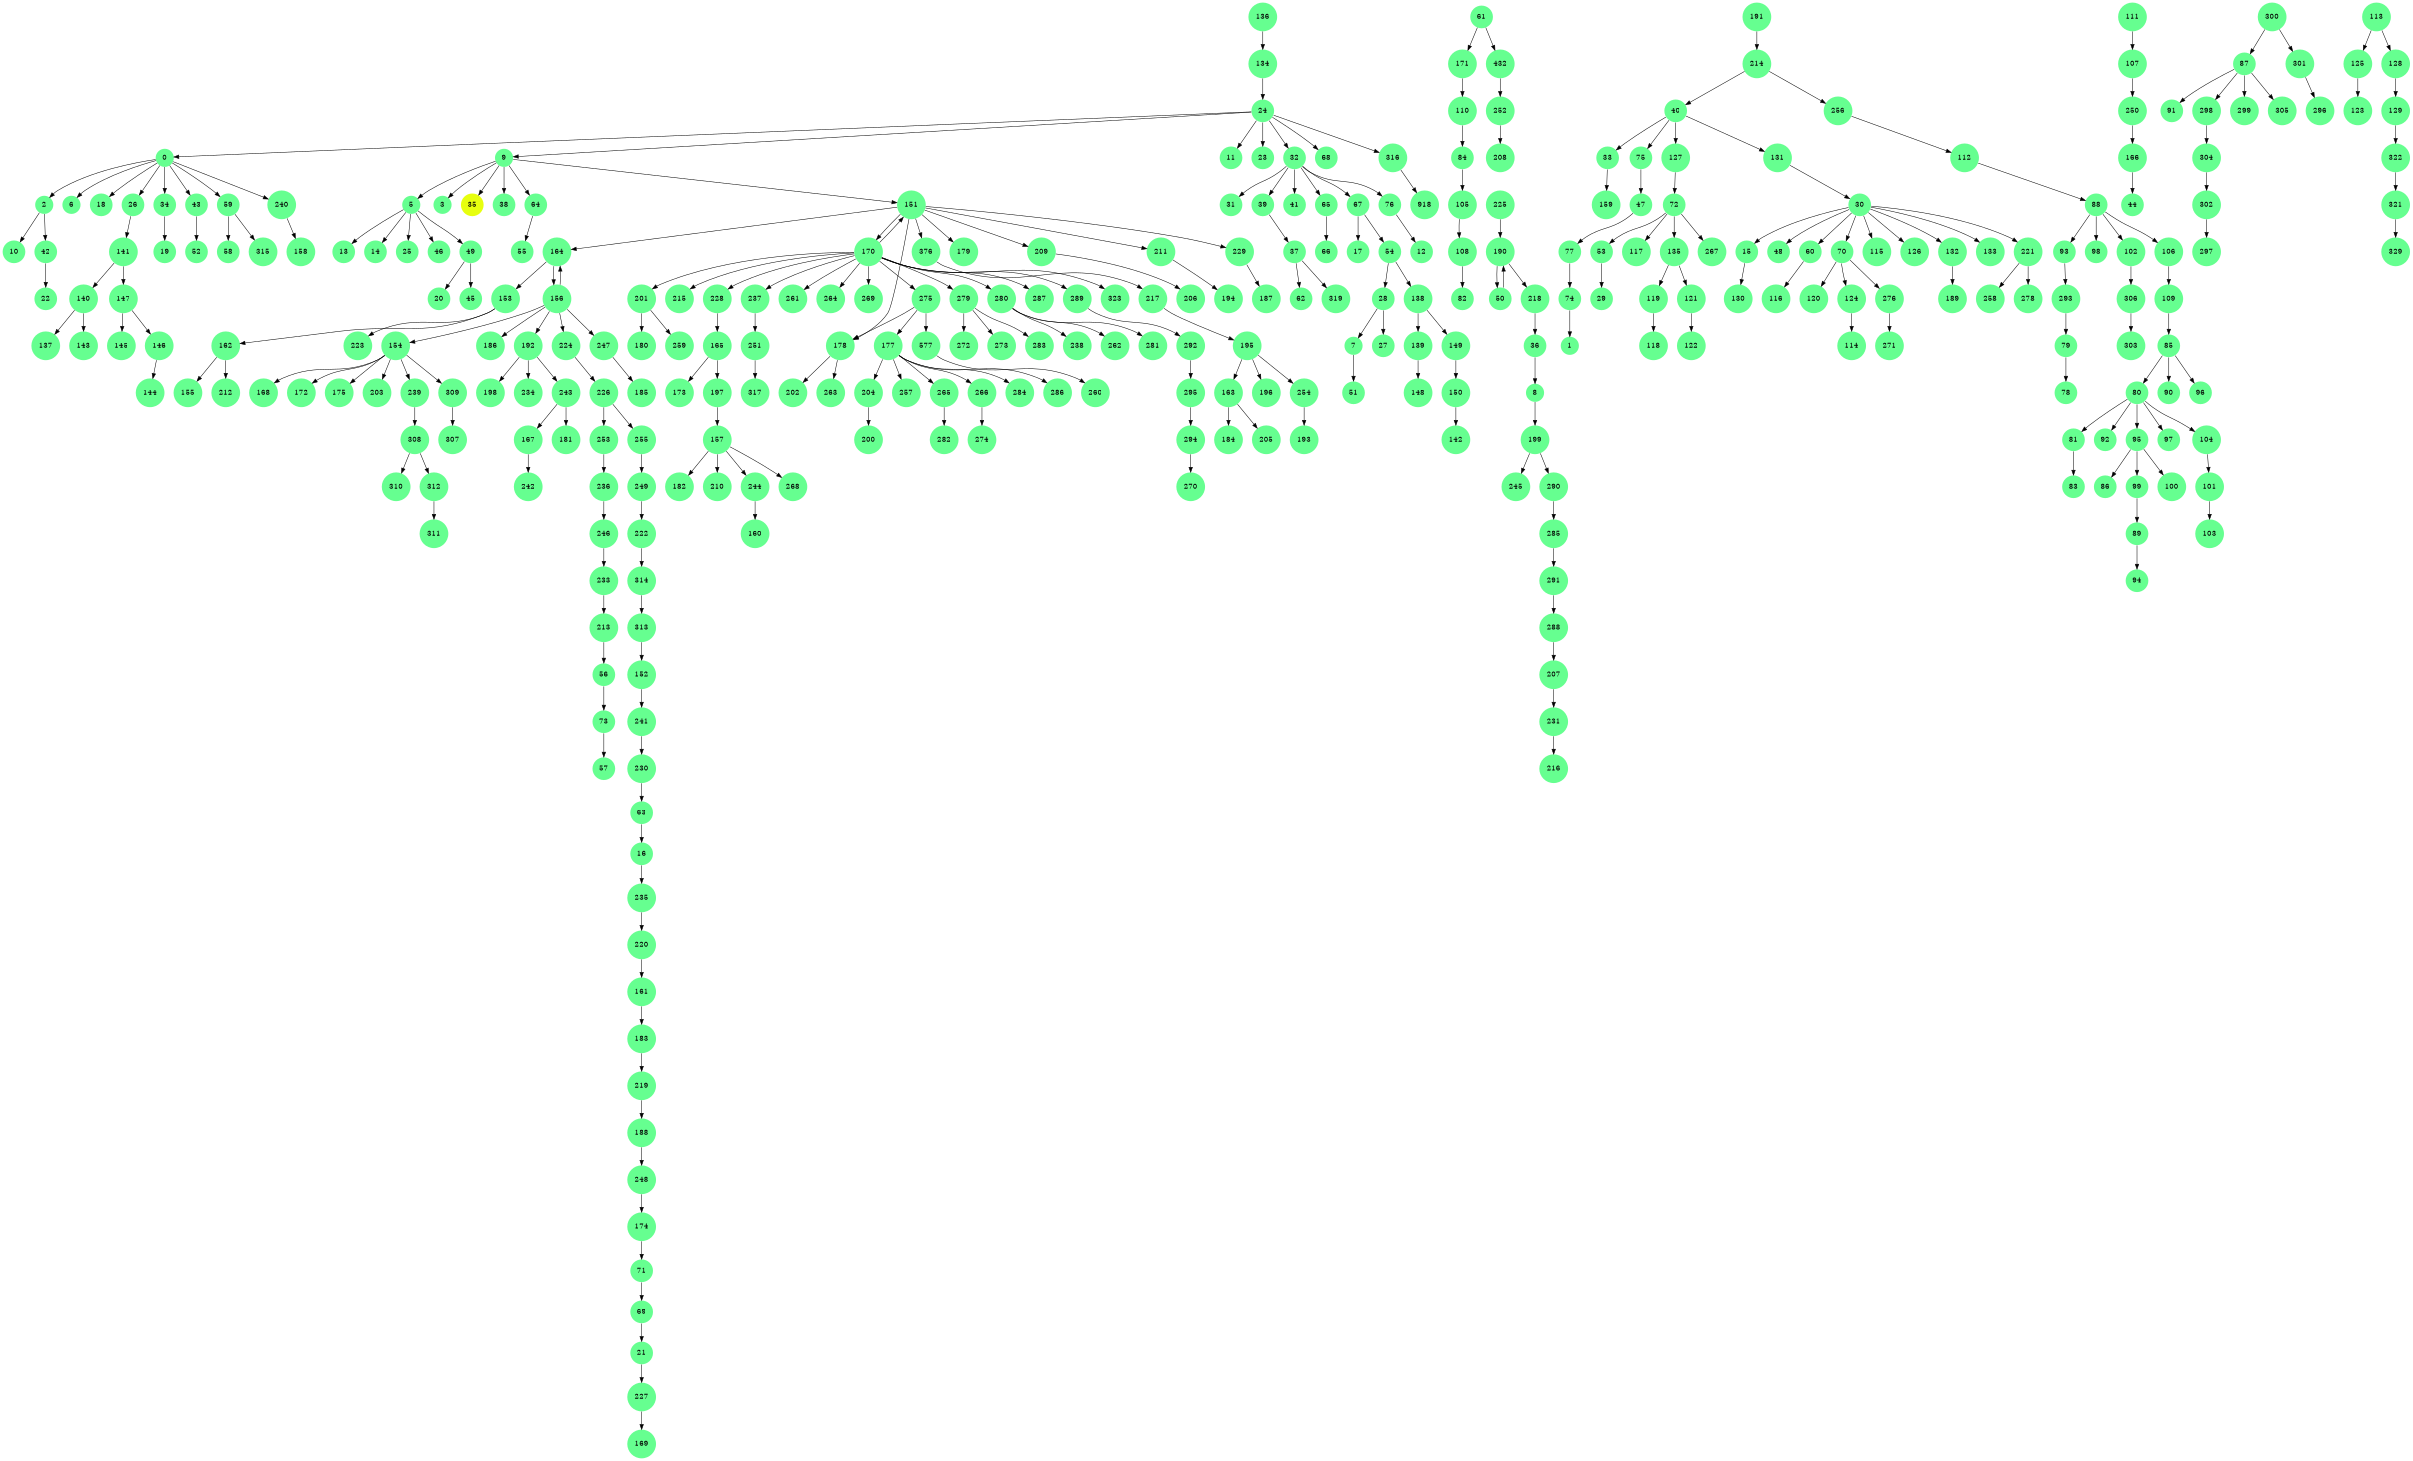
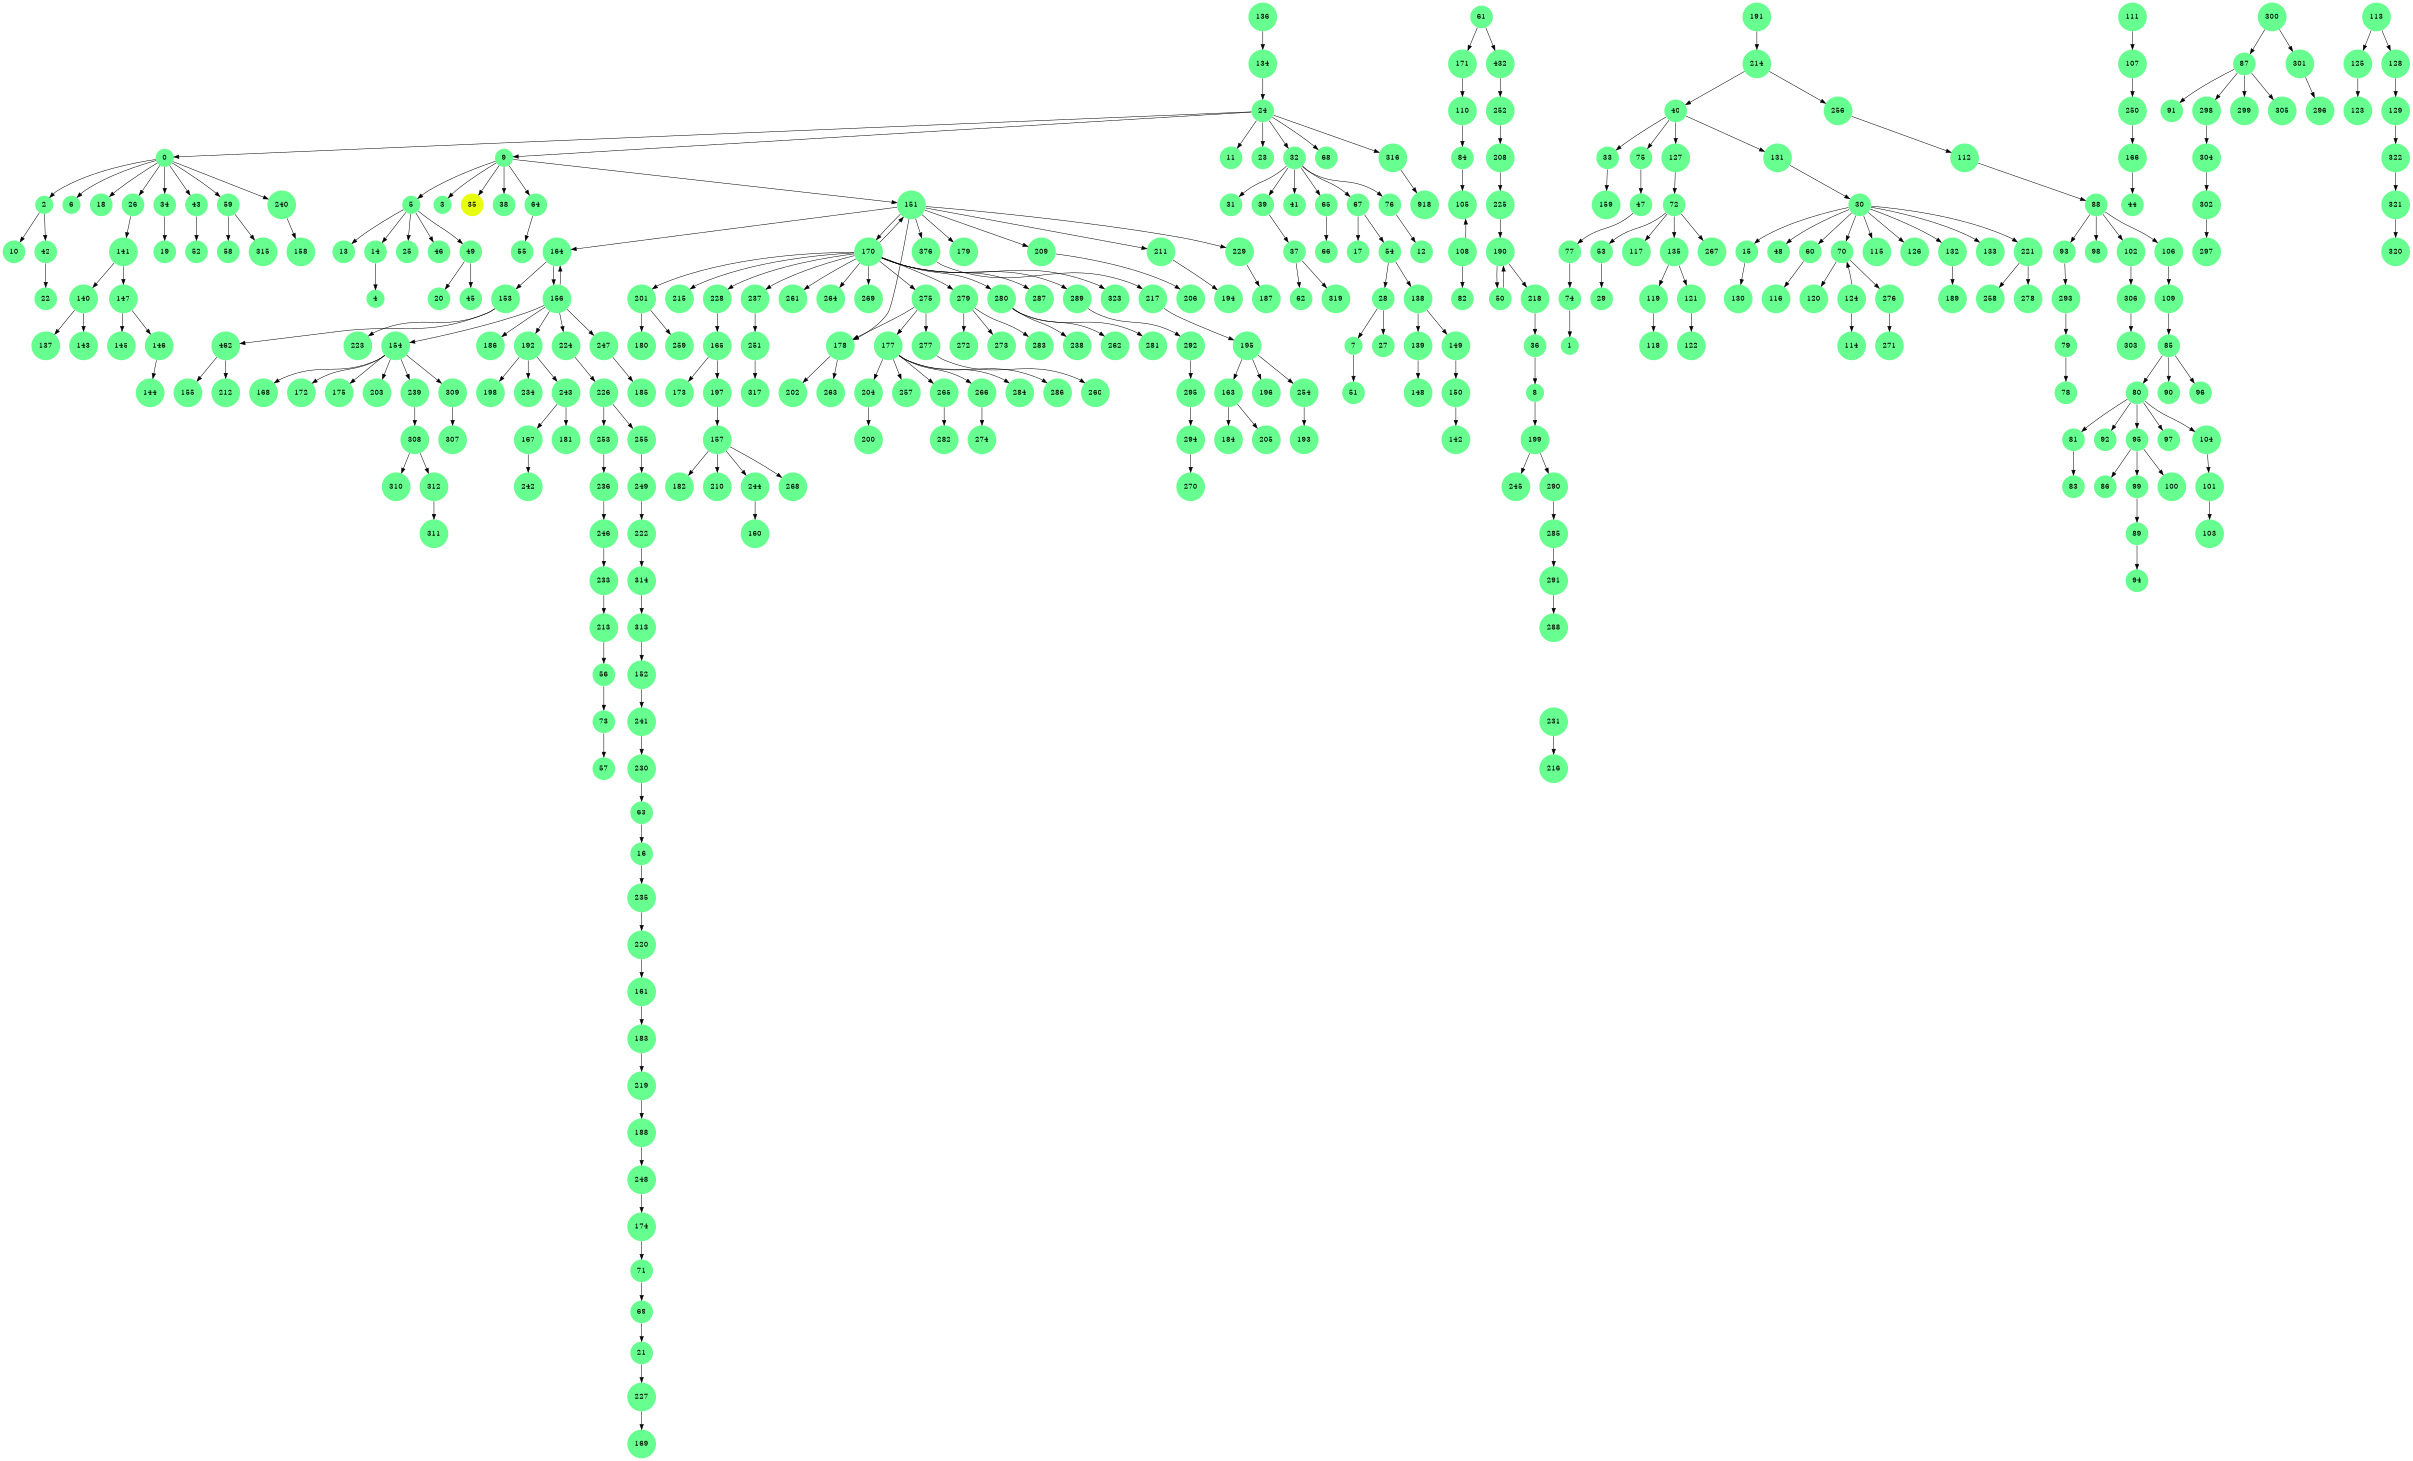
none -> (1500, 179)
(1459, 226) -> (1466, 231)
(2396, 252) -> (2396, 252)
(1843, 272) -> (1850, 276)
none -> (375, 299)
(226, 346) -> (226, 346)
(926, 346) -> (926, 346)
(1554, 675) -> none
